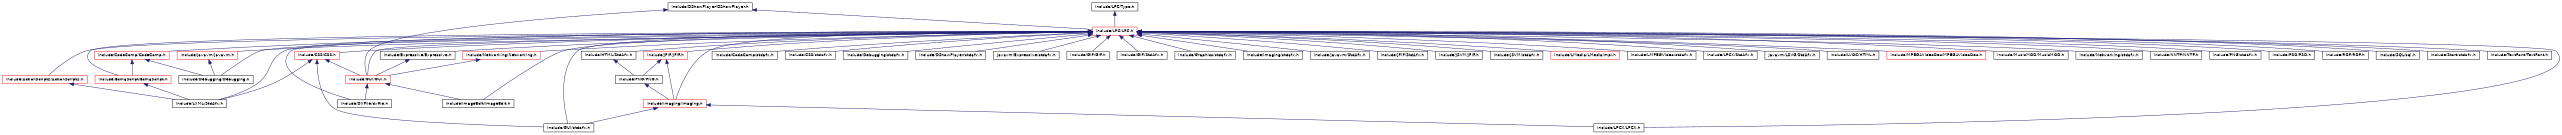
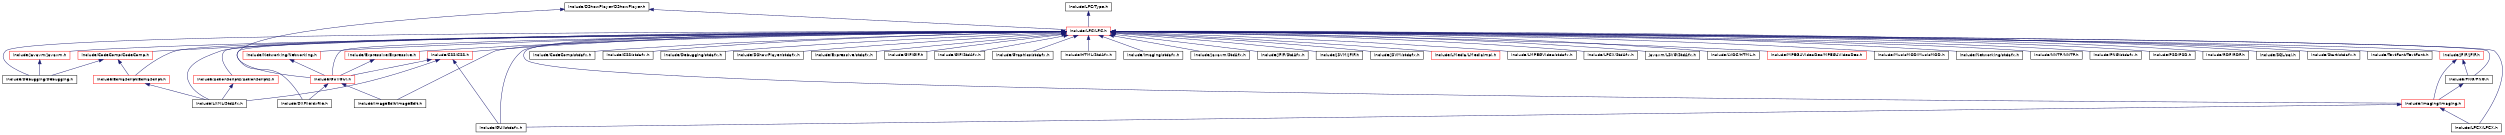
(418, 55) -> (382, 55)
(1026, 55) -> (844, 55)
(625, 69) -> (1817, 36)
